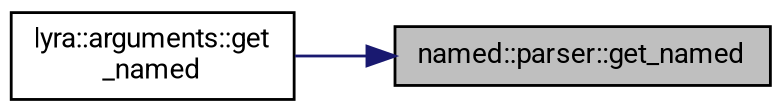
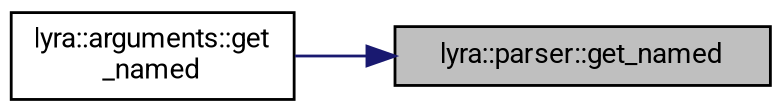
(583, 56) -> (583, 56)
